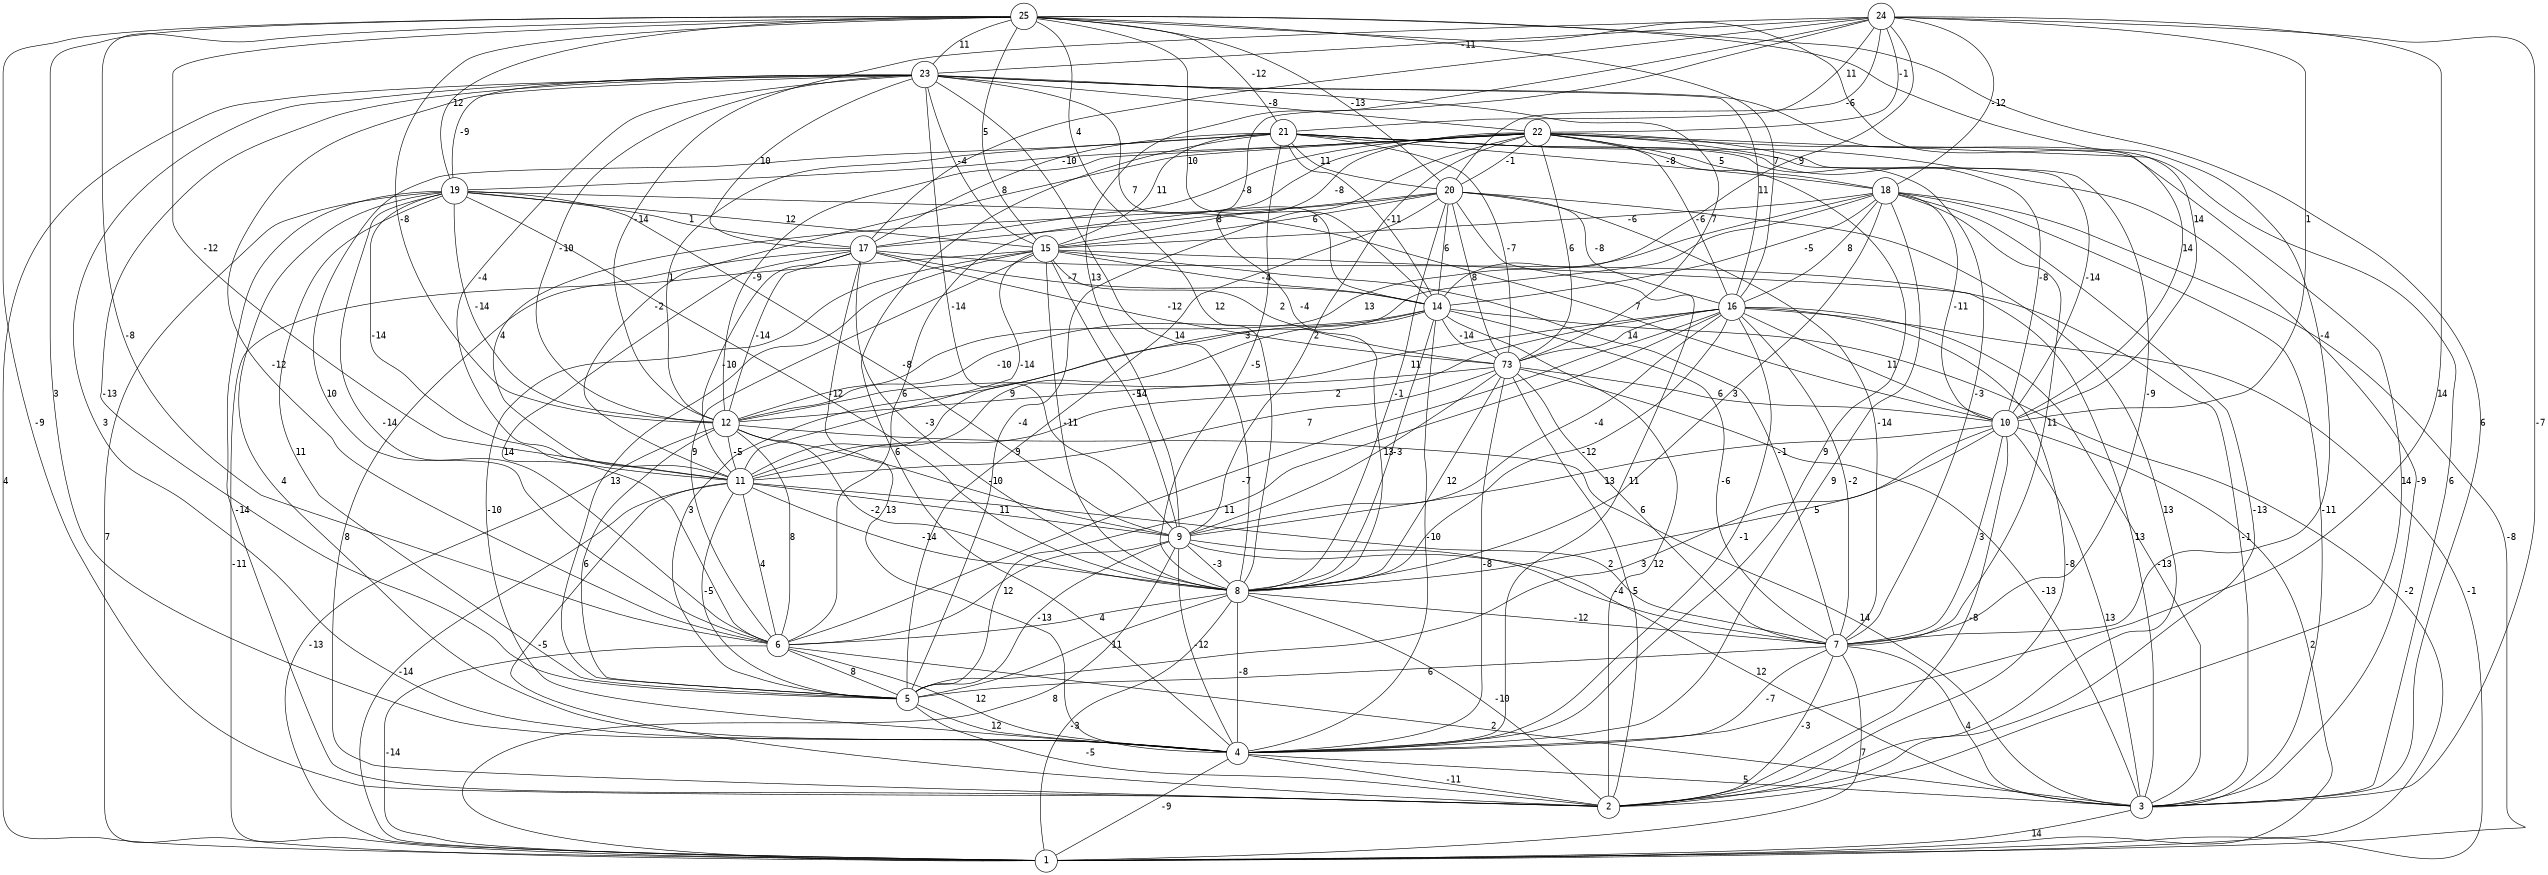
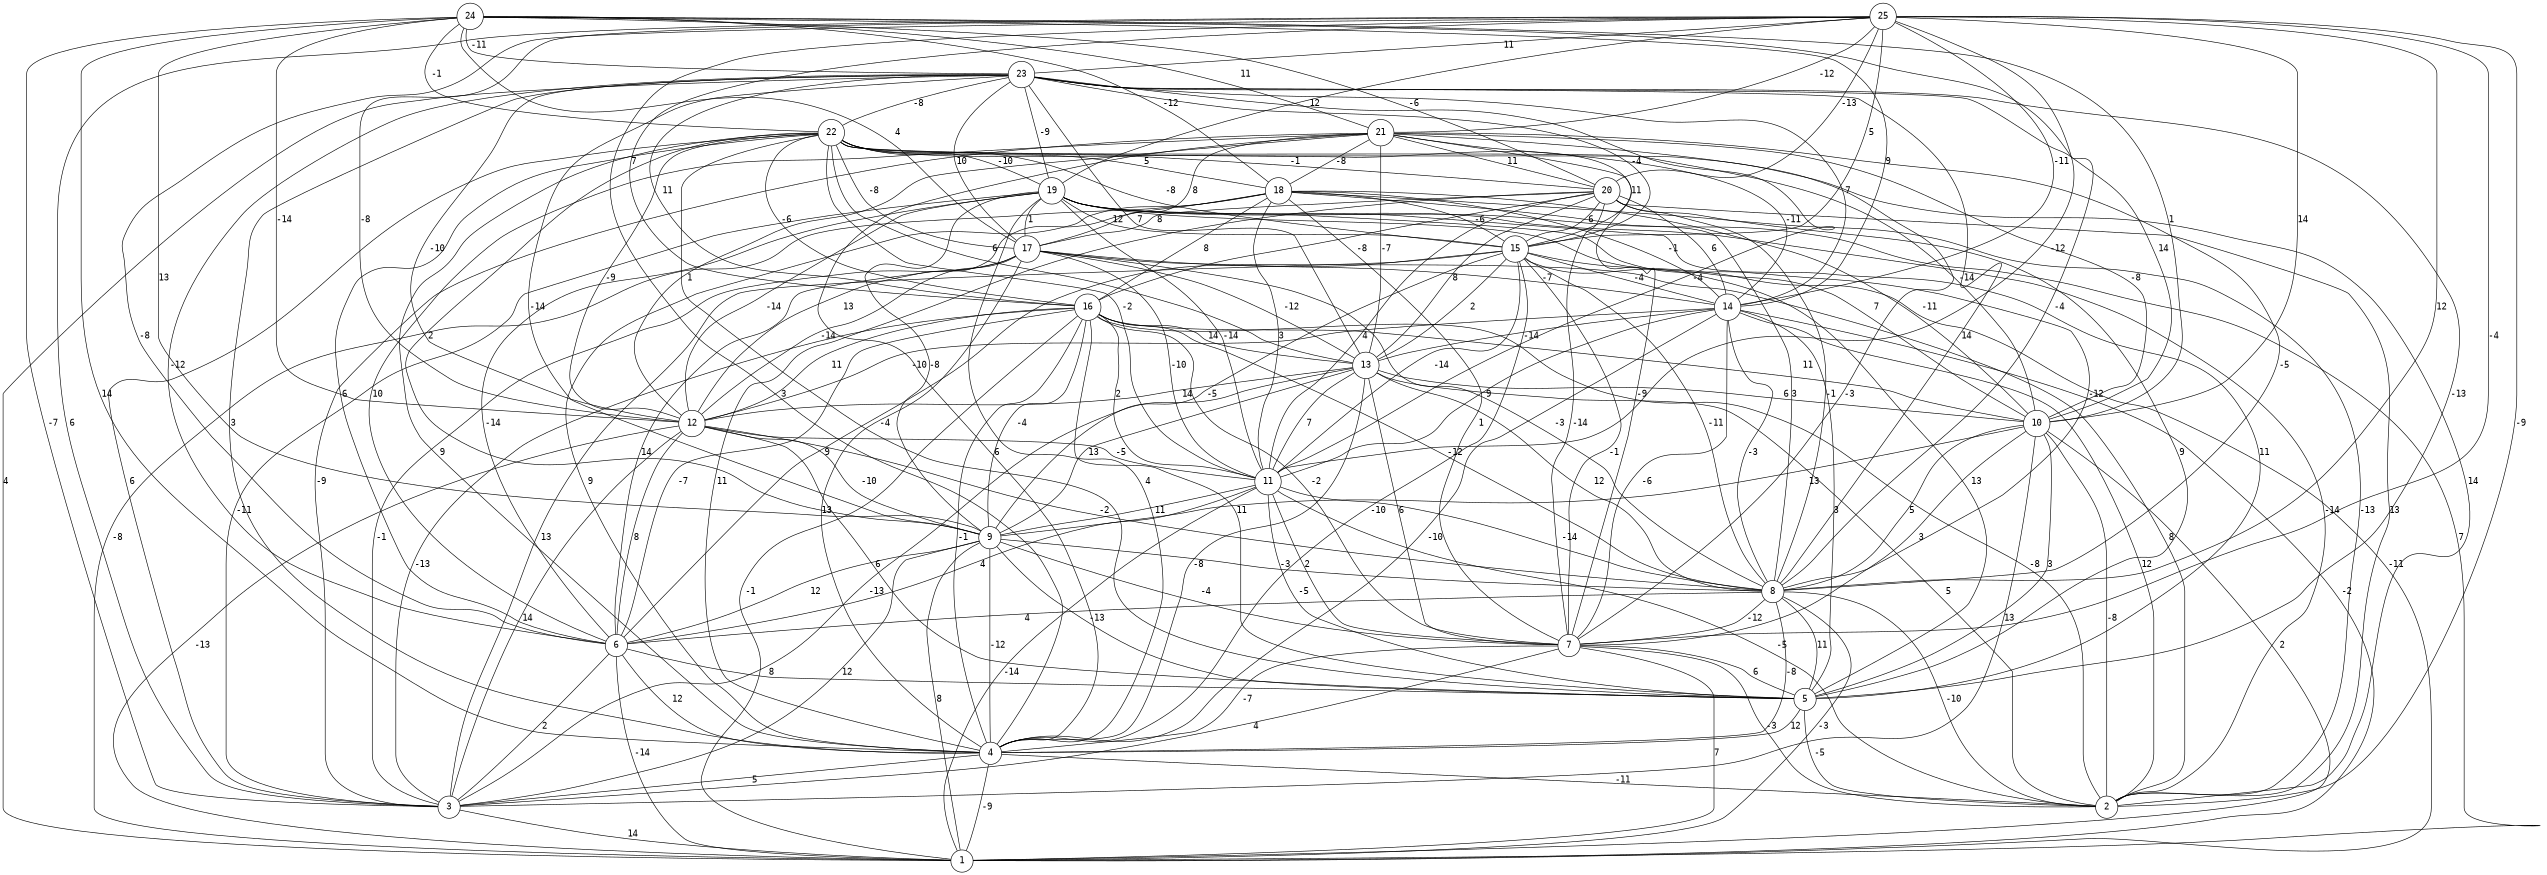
(1193, 162) -> (2061, 162)
(1808, 249) -> (1673, 249)
(1507, 365) -> (1366, 365)
(2309, 415) -> (394, 374)
(2052, 424) -> (1481, 424)
